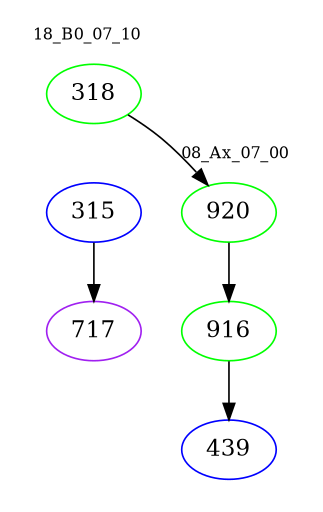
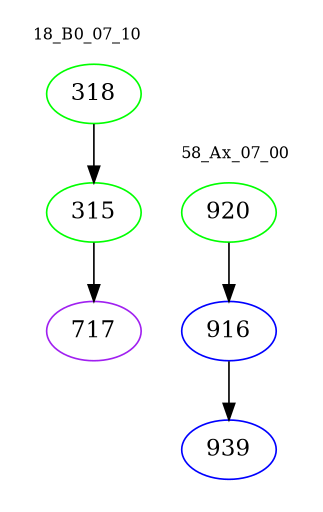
(179, 154) -> (94, 145)
(236, 154) -> (236, 154)
(94, 212) -> (94, 212)
(229, 331) -> (229, 331)
(229, 450) -> (229, 450)
